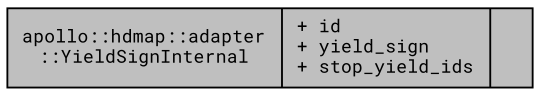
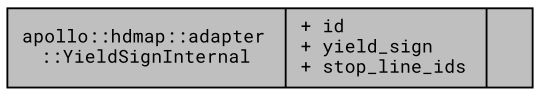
(386, 67) -> (384, 67)
